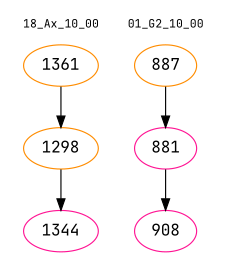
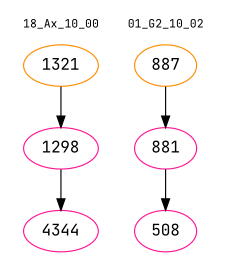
(166, 25) -> (166, 25)
(61, 66) -> (61, 66)
(61, 148) -> (61, 148)
(61, 231) -> (61, 231)
(166, 231) -> (166, 231)
